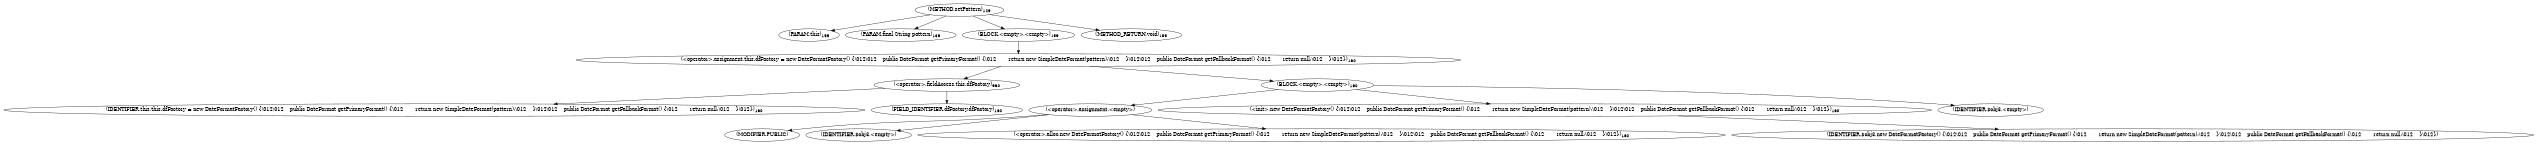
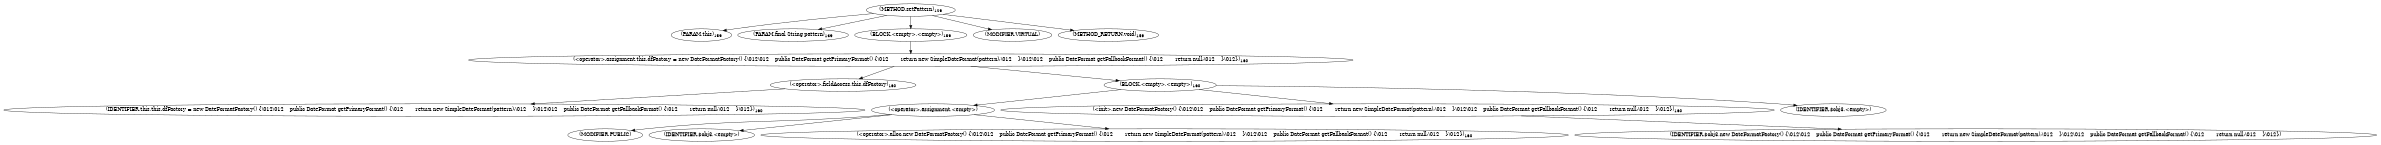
none -> (1013, 35)
(996, 85) -> (892, 85)
(947, 110) -> none
